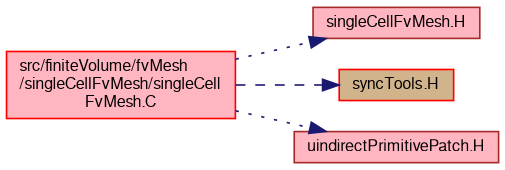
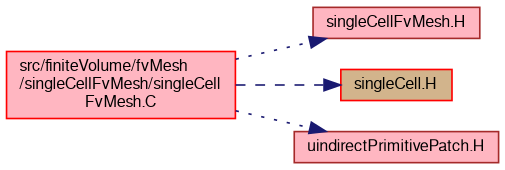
(396, 85) -> (396, 85)
